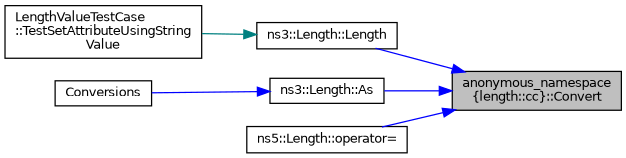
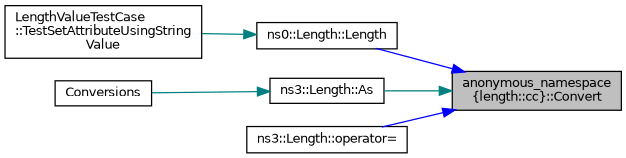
(327, 36) -> (327, 36)
(412, 91) -> (412, 91)
(204, 92) -> (204, 92)
(327, 140) -> (327, 140)
